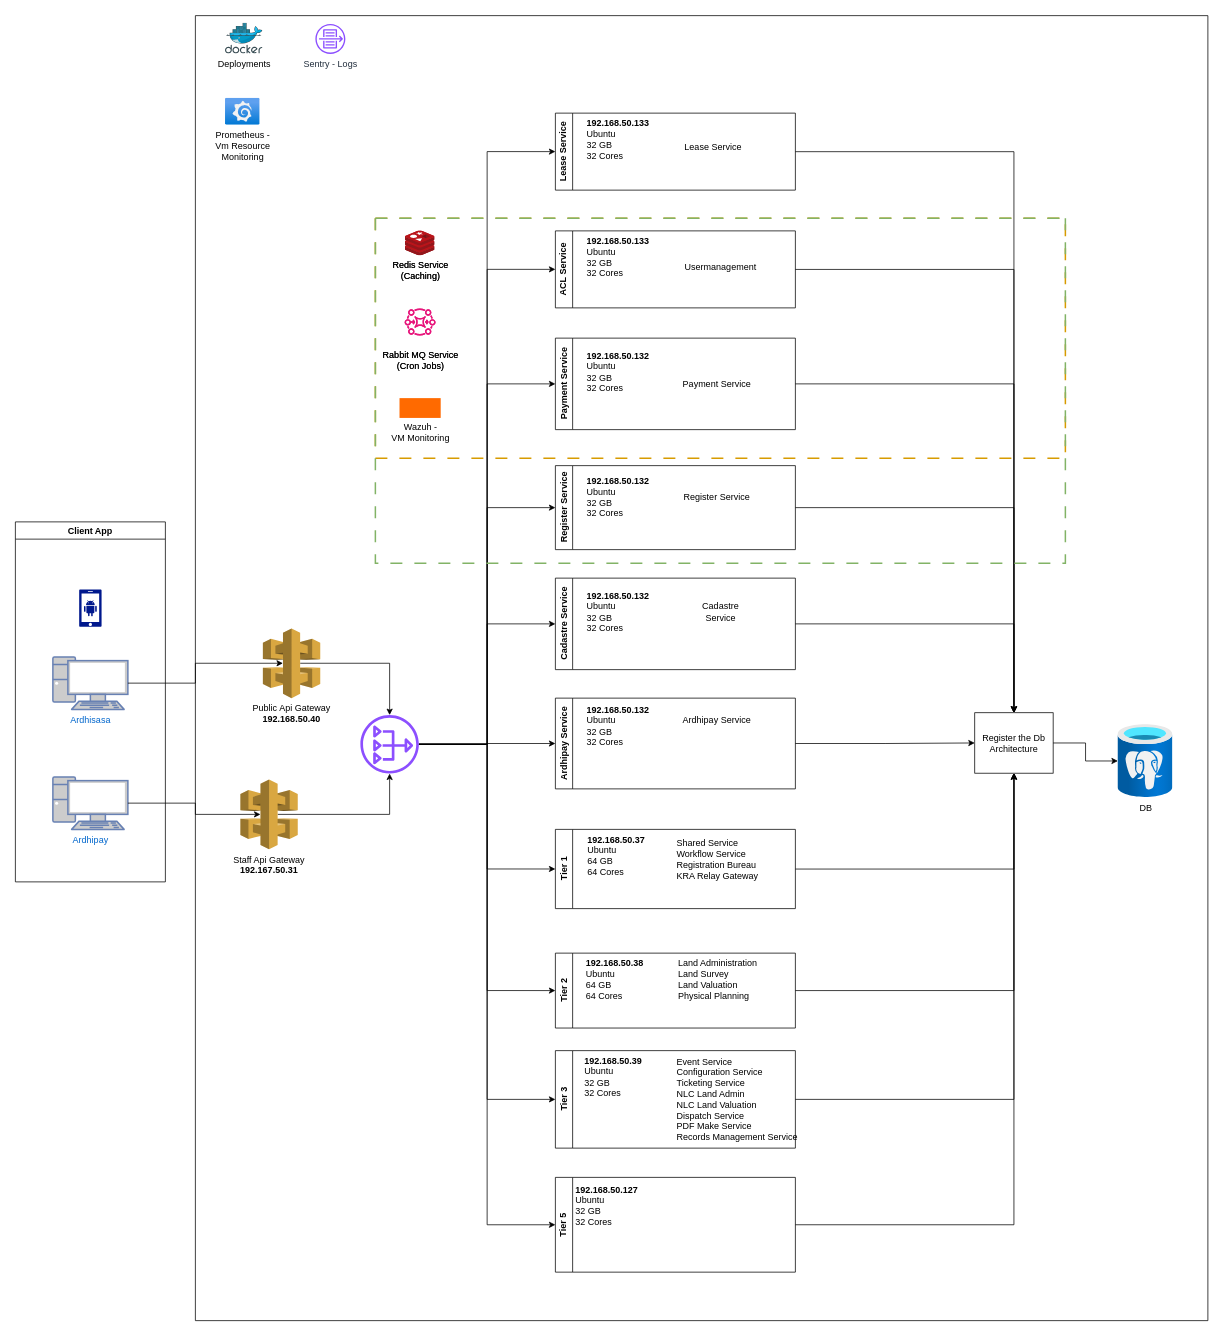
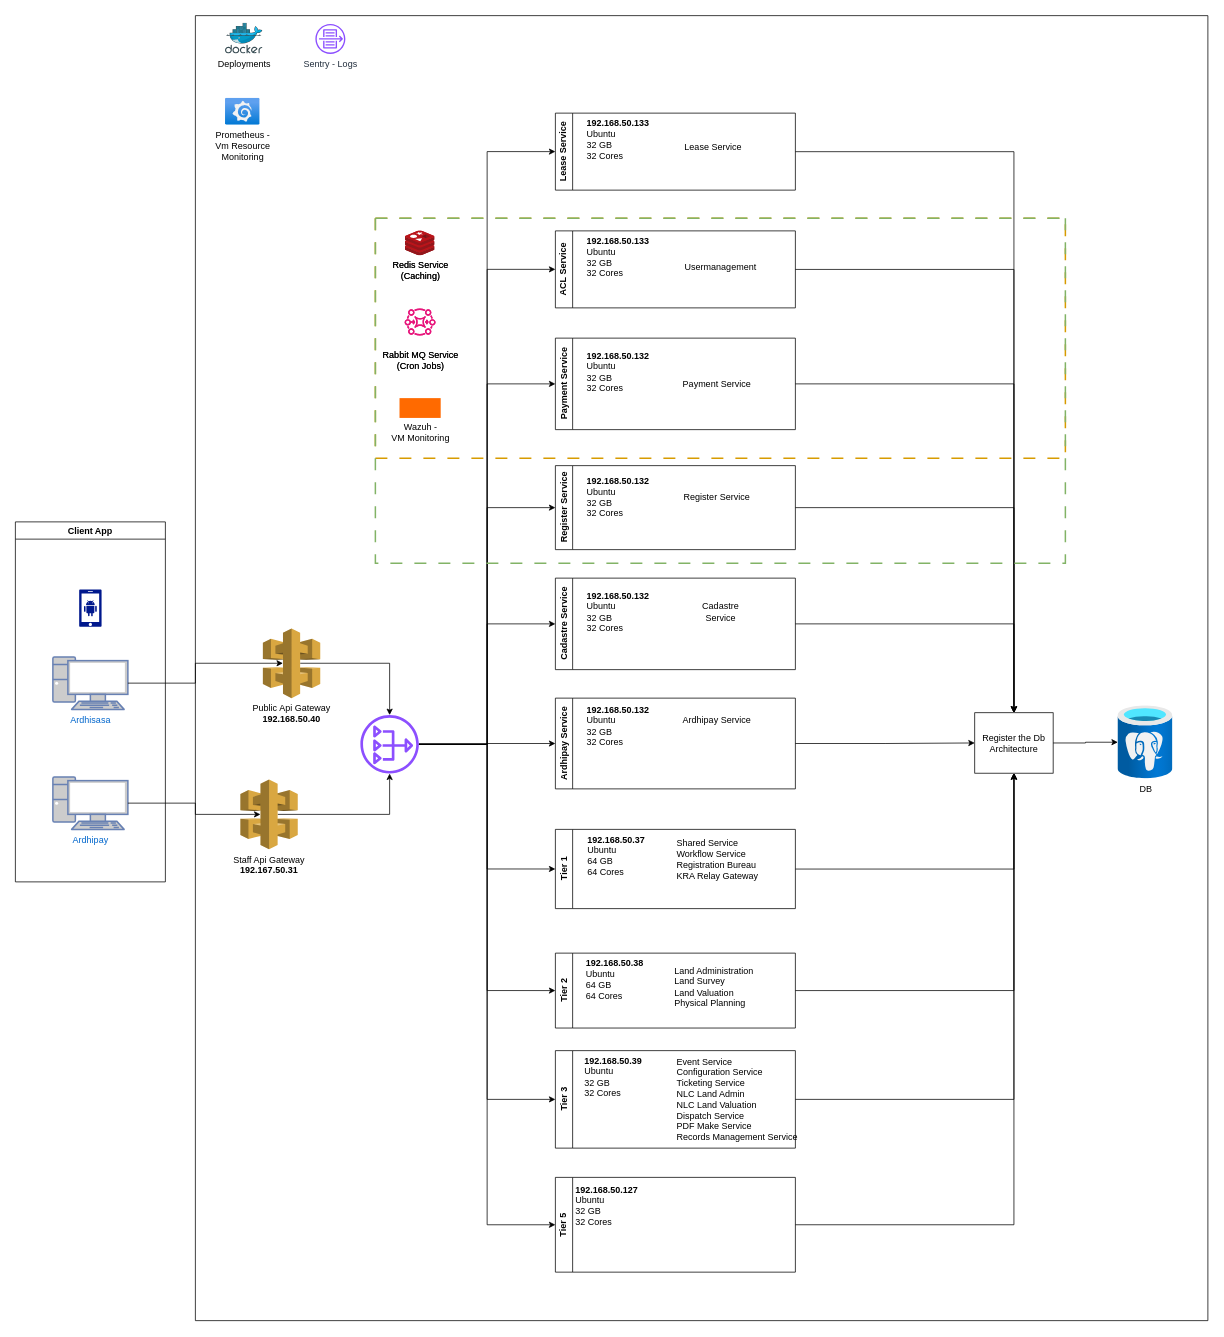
(1145, 761) -> (1145, 742)
(725, 979) -> (722, 987)
